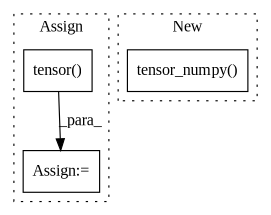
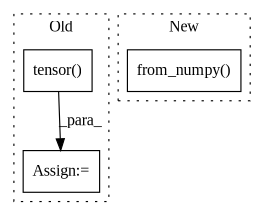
(61, 27) -> (61, 27)
(188, 71) -> (184, 71)
